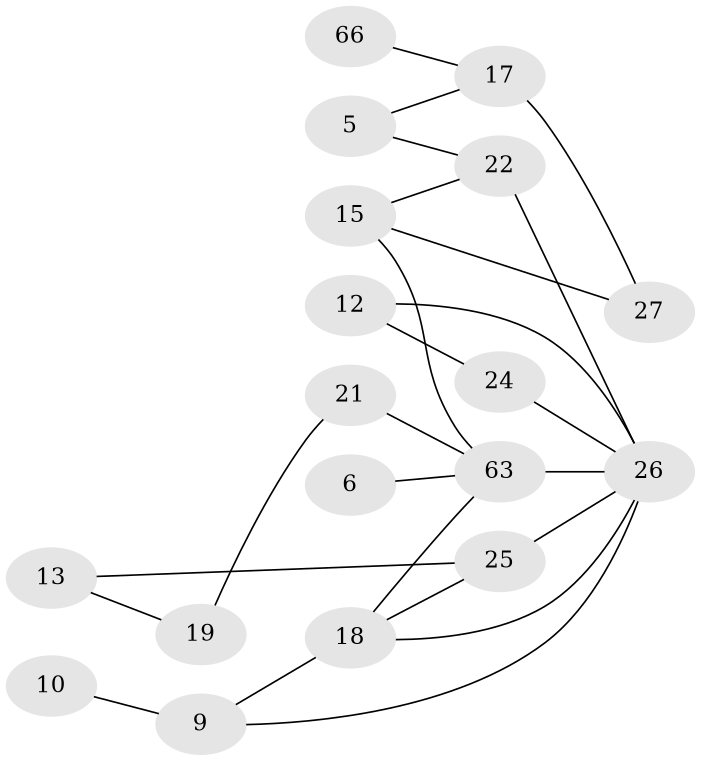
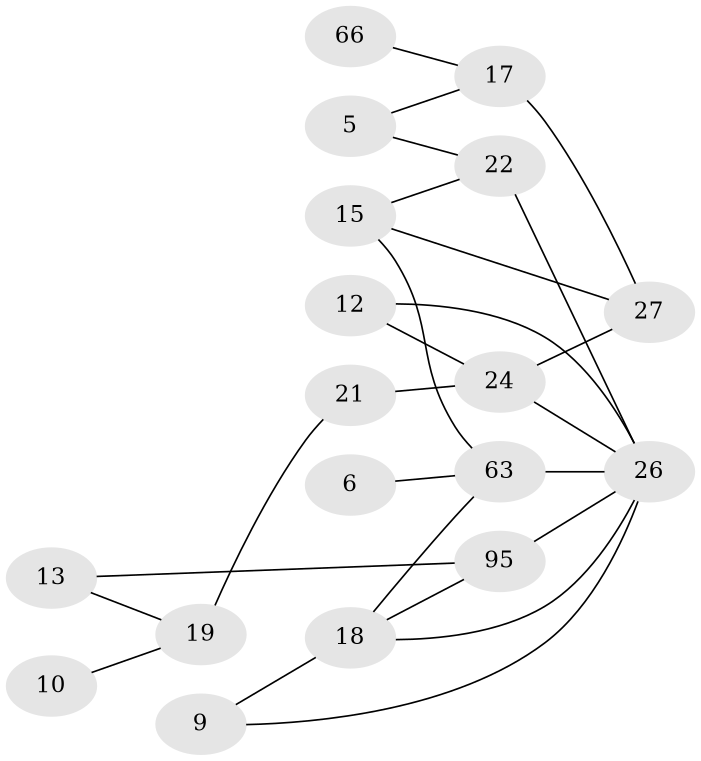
none -> (577, 346)
(425, 434) -> (425, 389)
(500, 561) -> (500, 561)
(126, 705) -> (126, 660)
